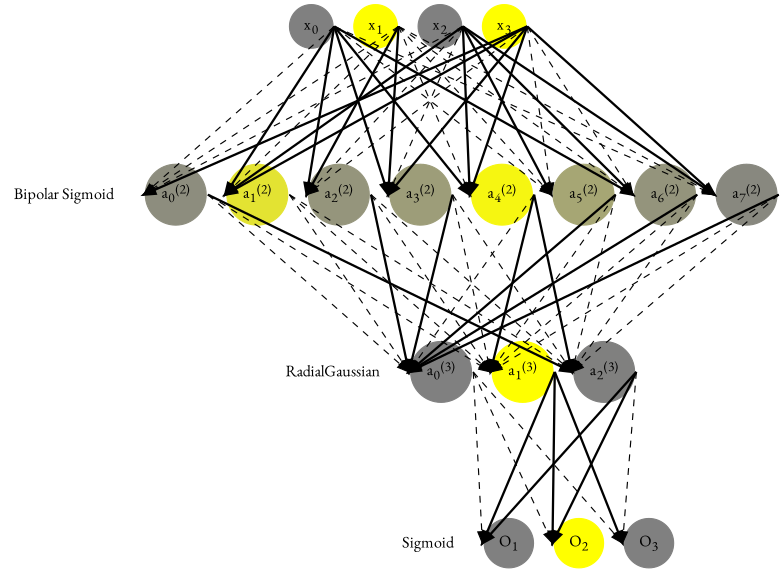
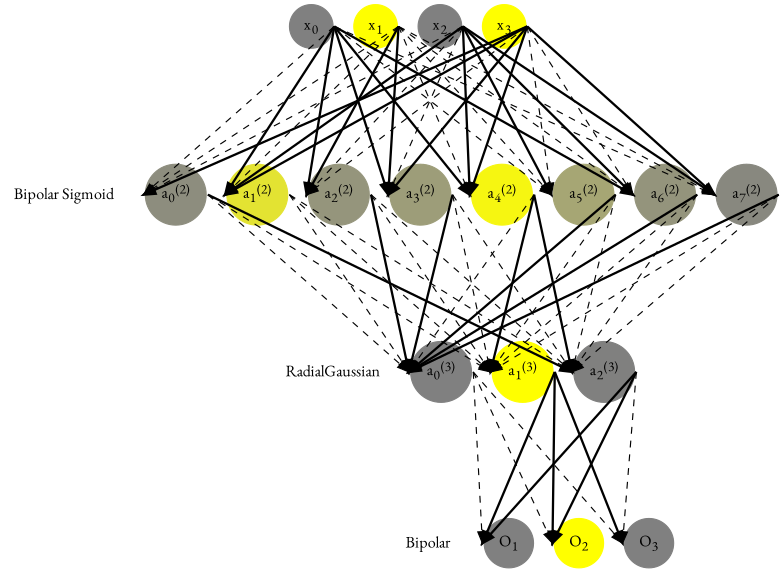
(428, 543) -> (428, 543)
